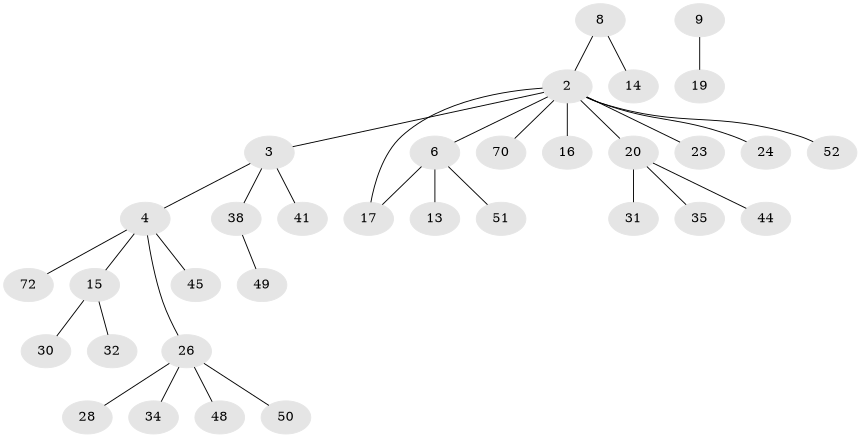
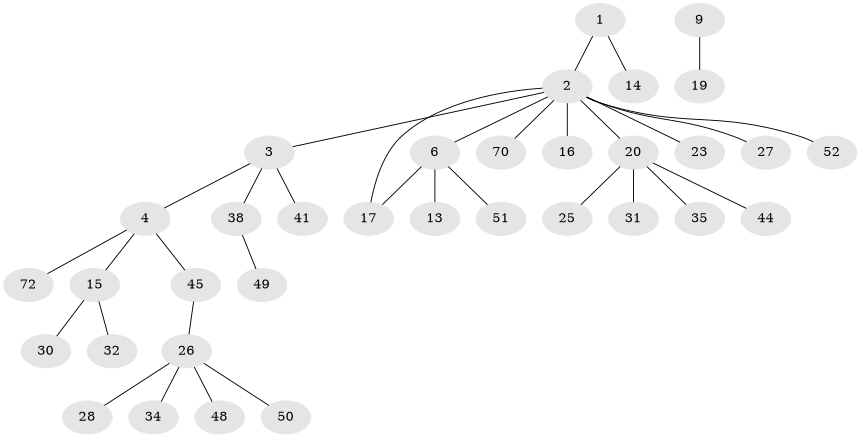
(600, 20) -> (600, 20)
(766, 153) -> (766, 153)
none -> (567, 219)
(158, 287) -> (191, 318)
